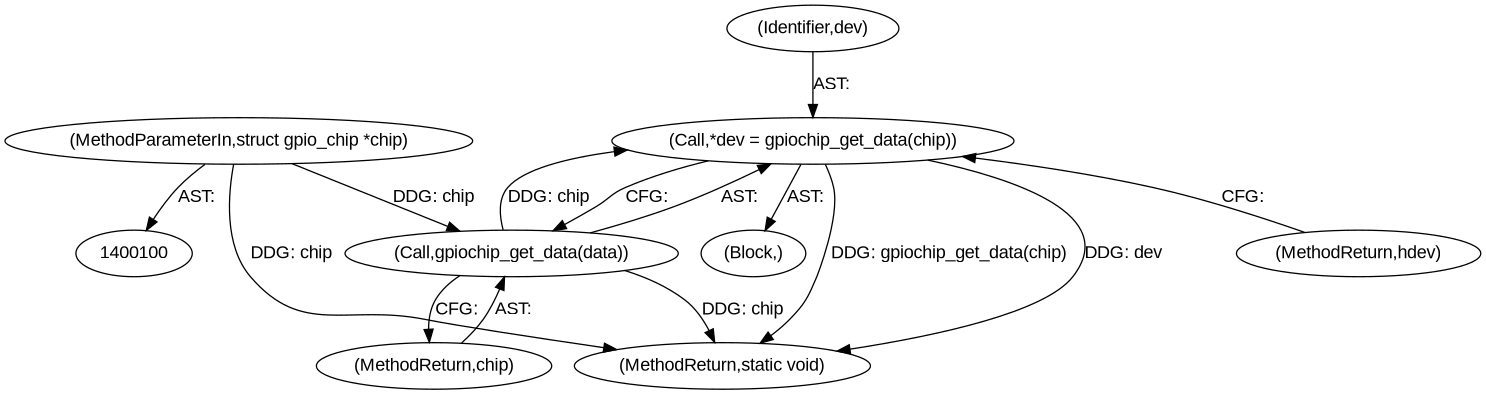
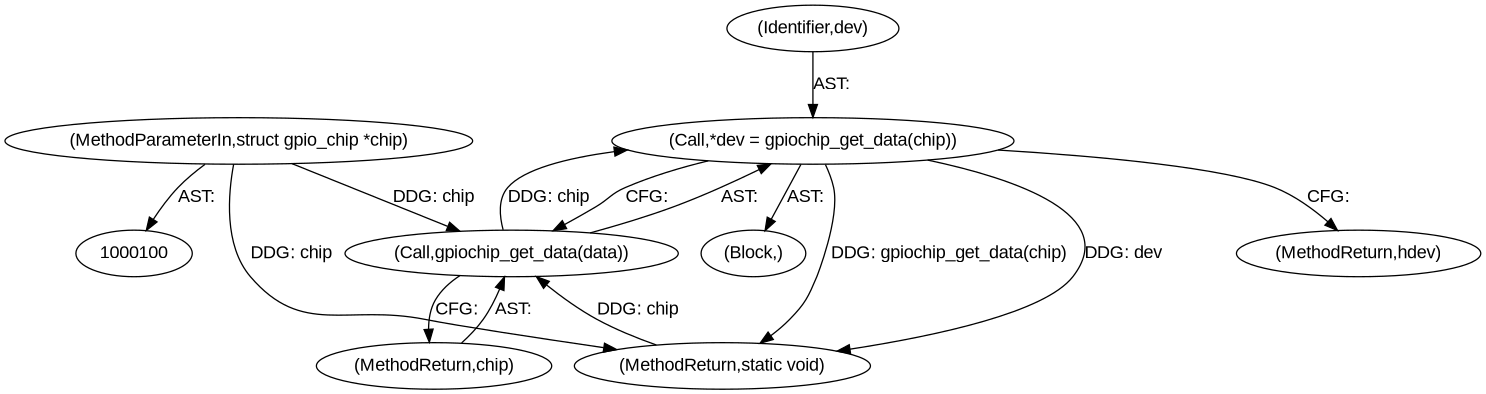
(1142, 185) -> (1169, 165)
(134, 253) -> (134, 253)
(673, 292) -> (599, 320)
